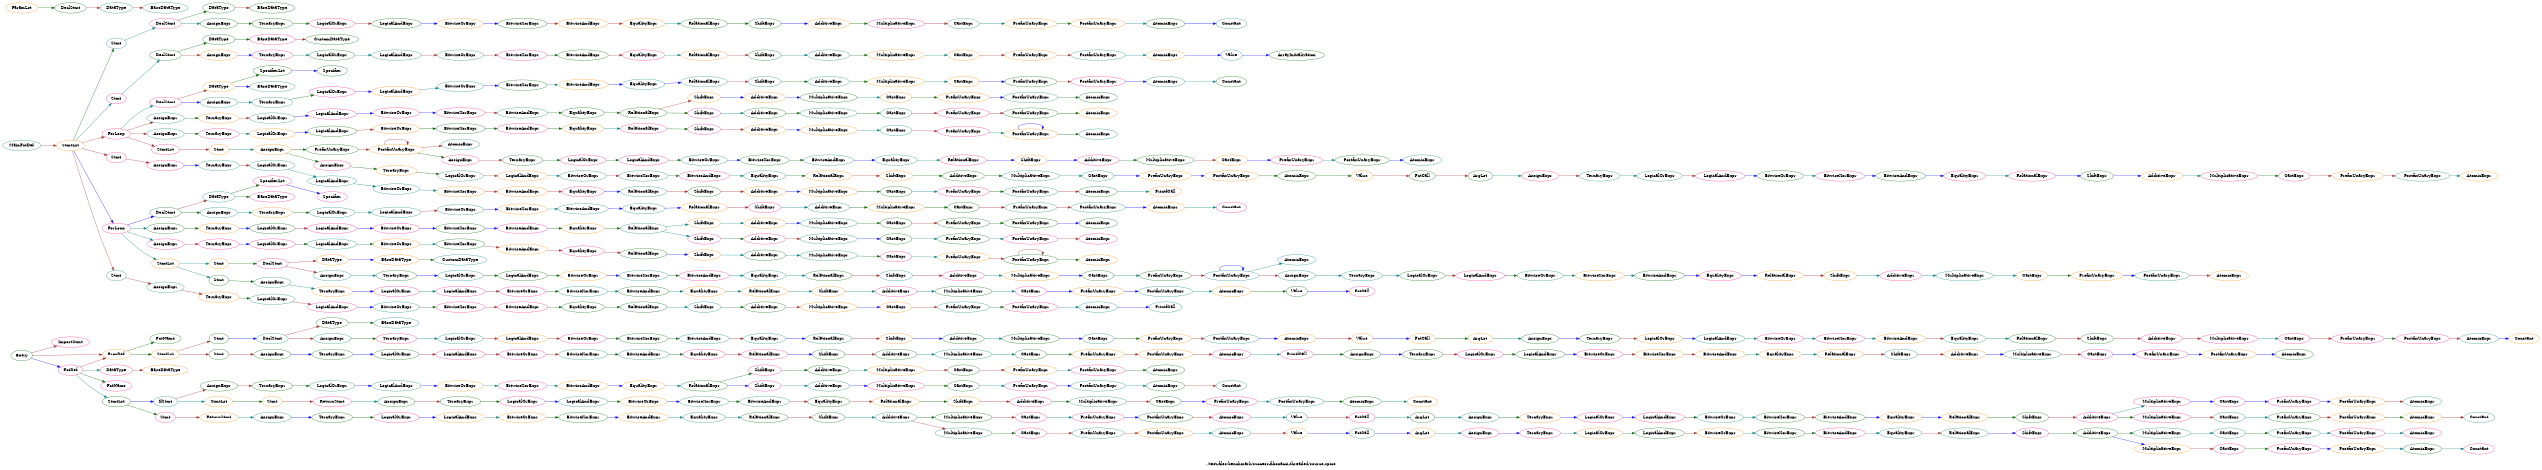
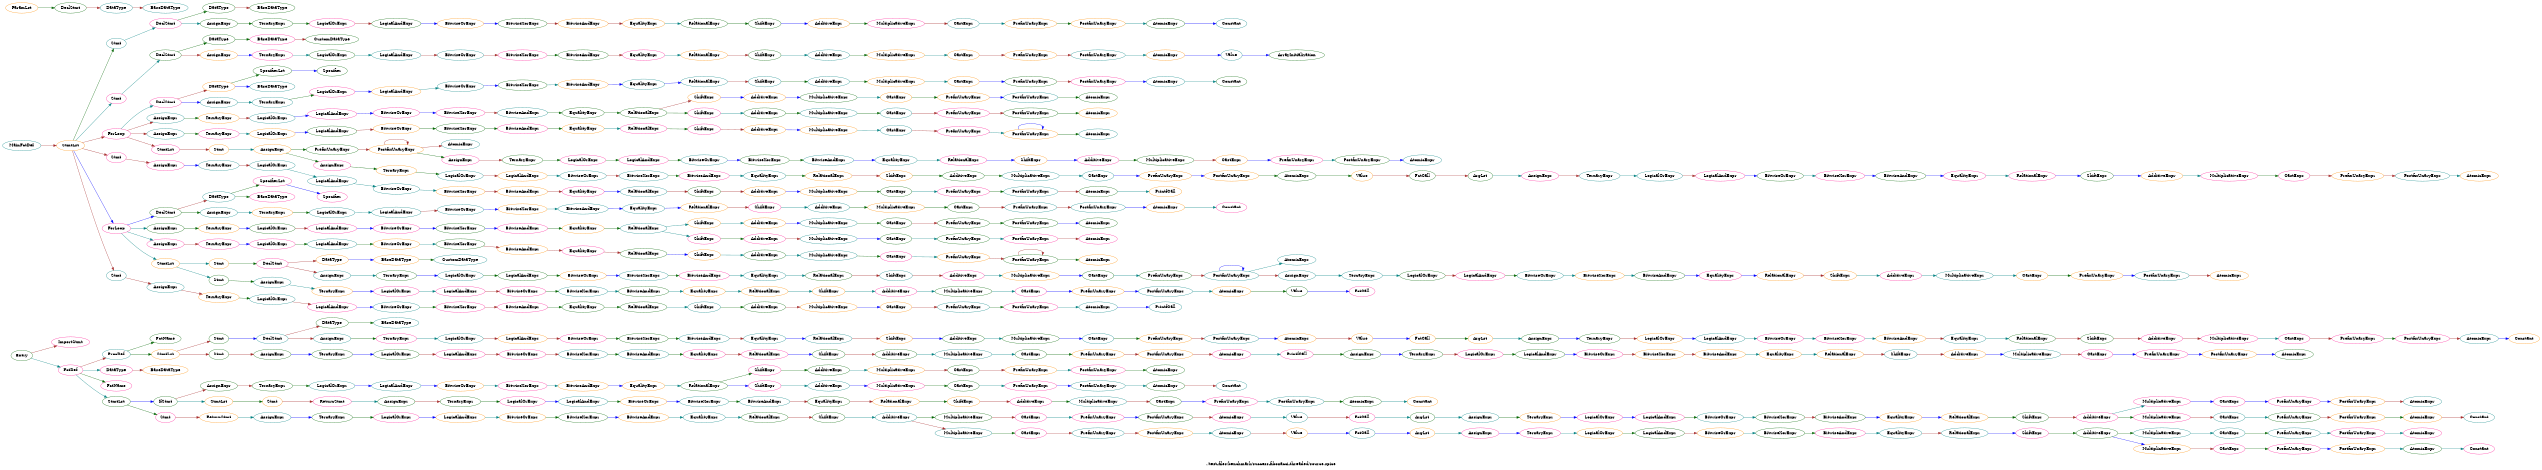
(116, 354) -> (116, 354)
(66, 355) -> none
(44, 362) -> (44, 362)
(165, 402) -> (165, 402)
